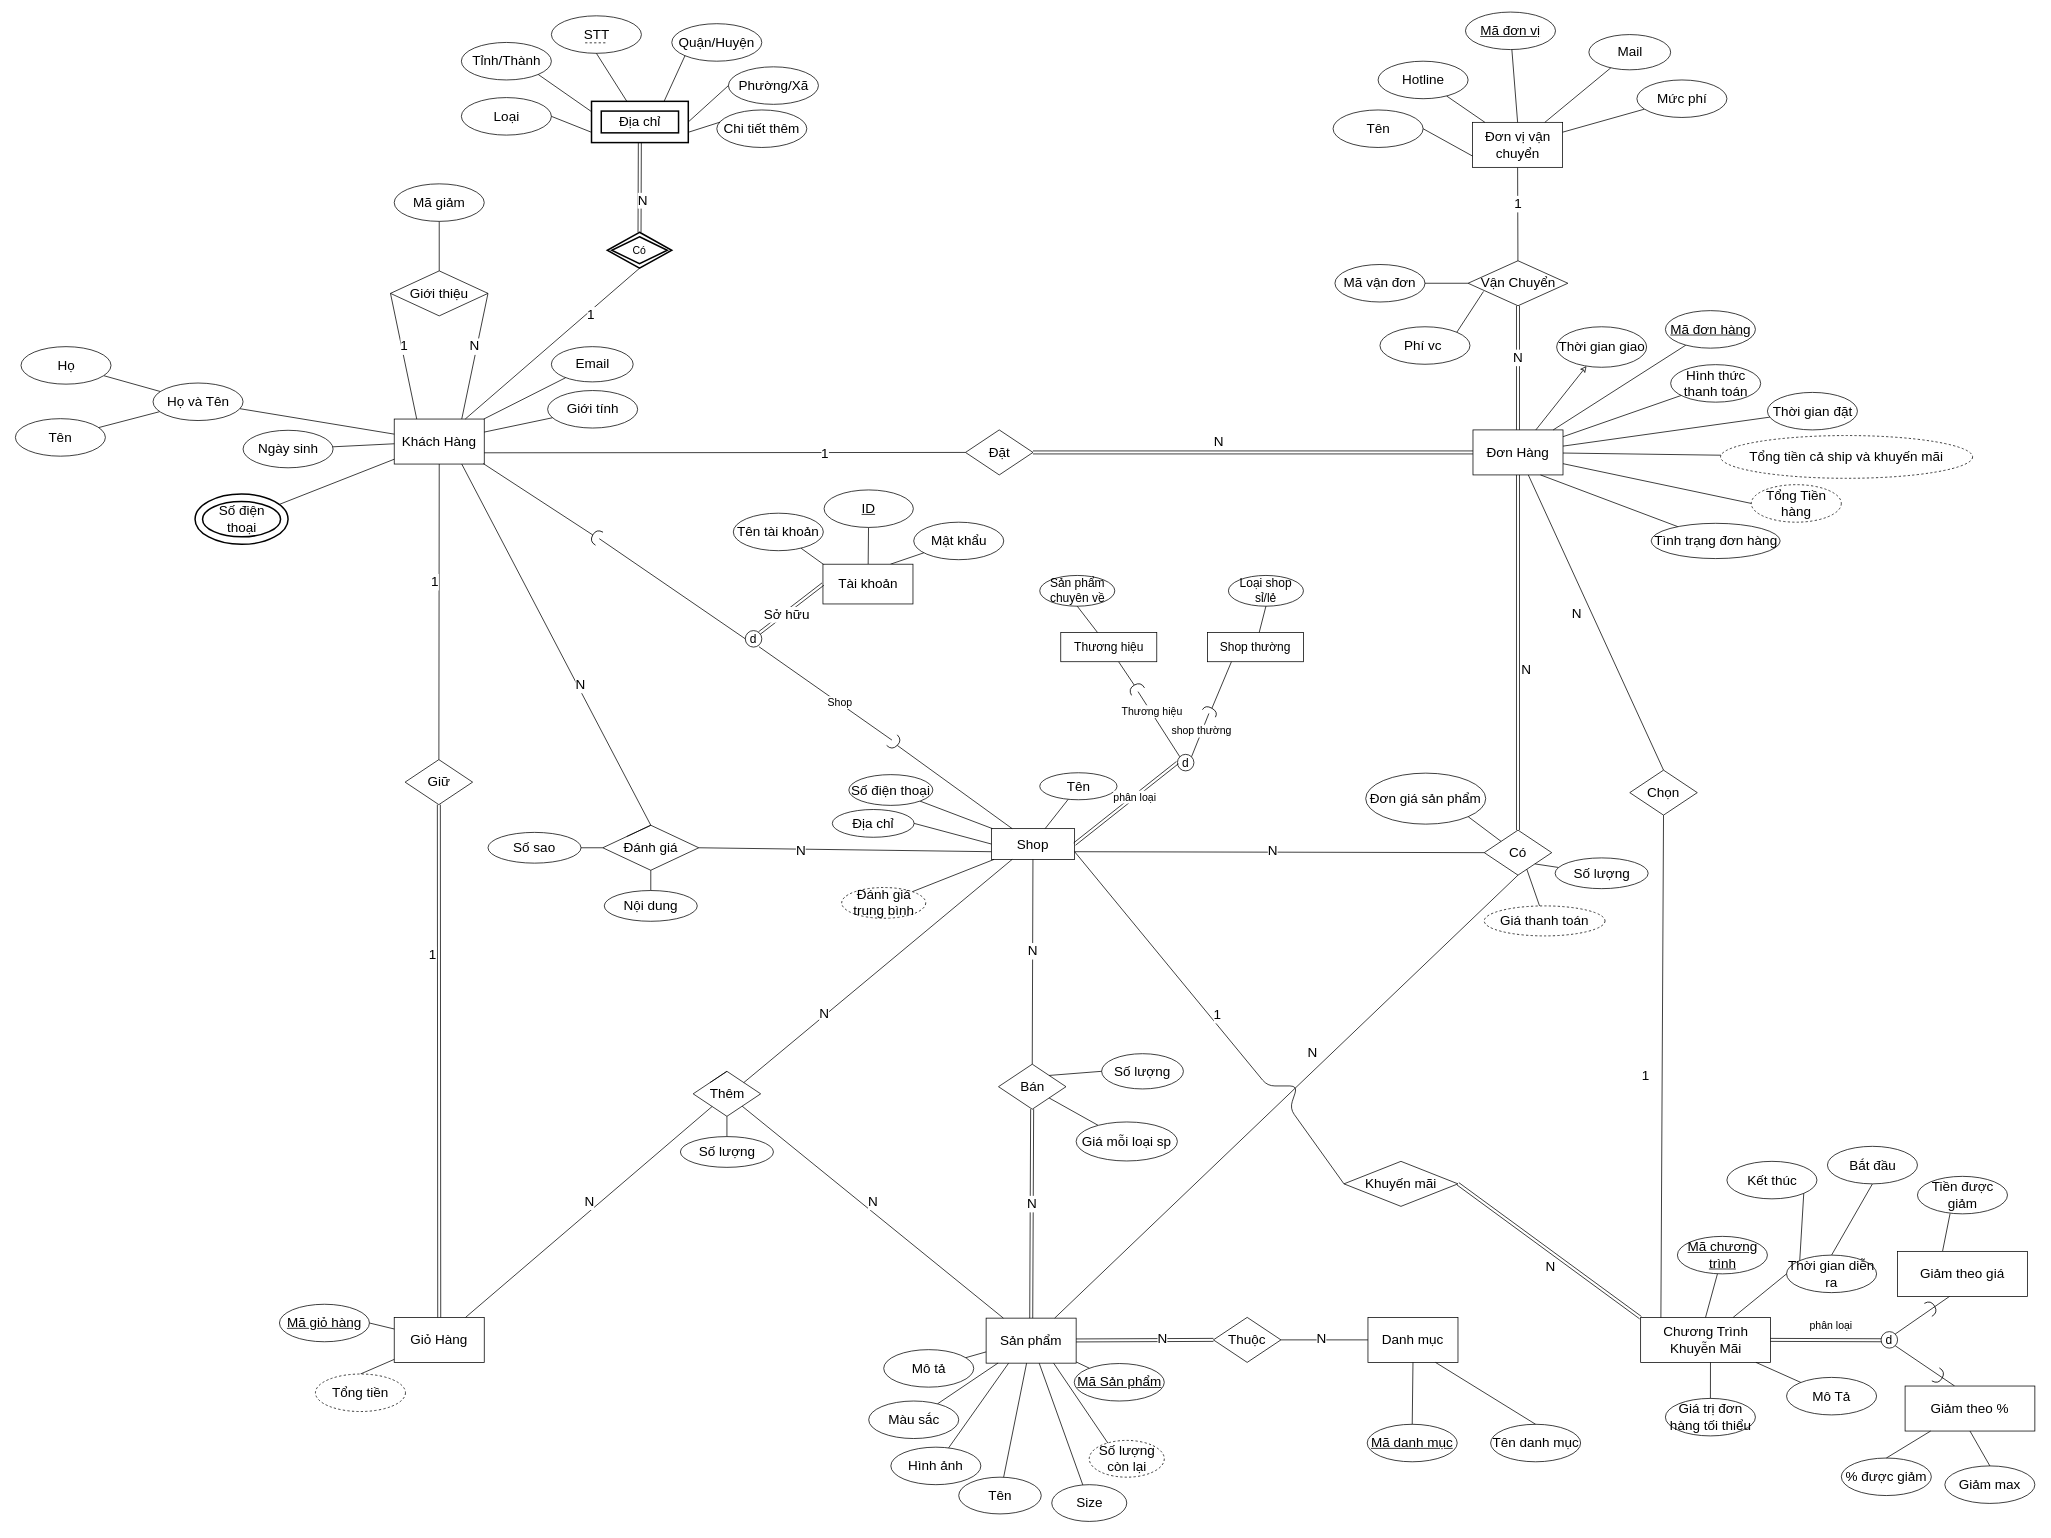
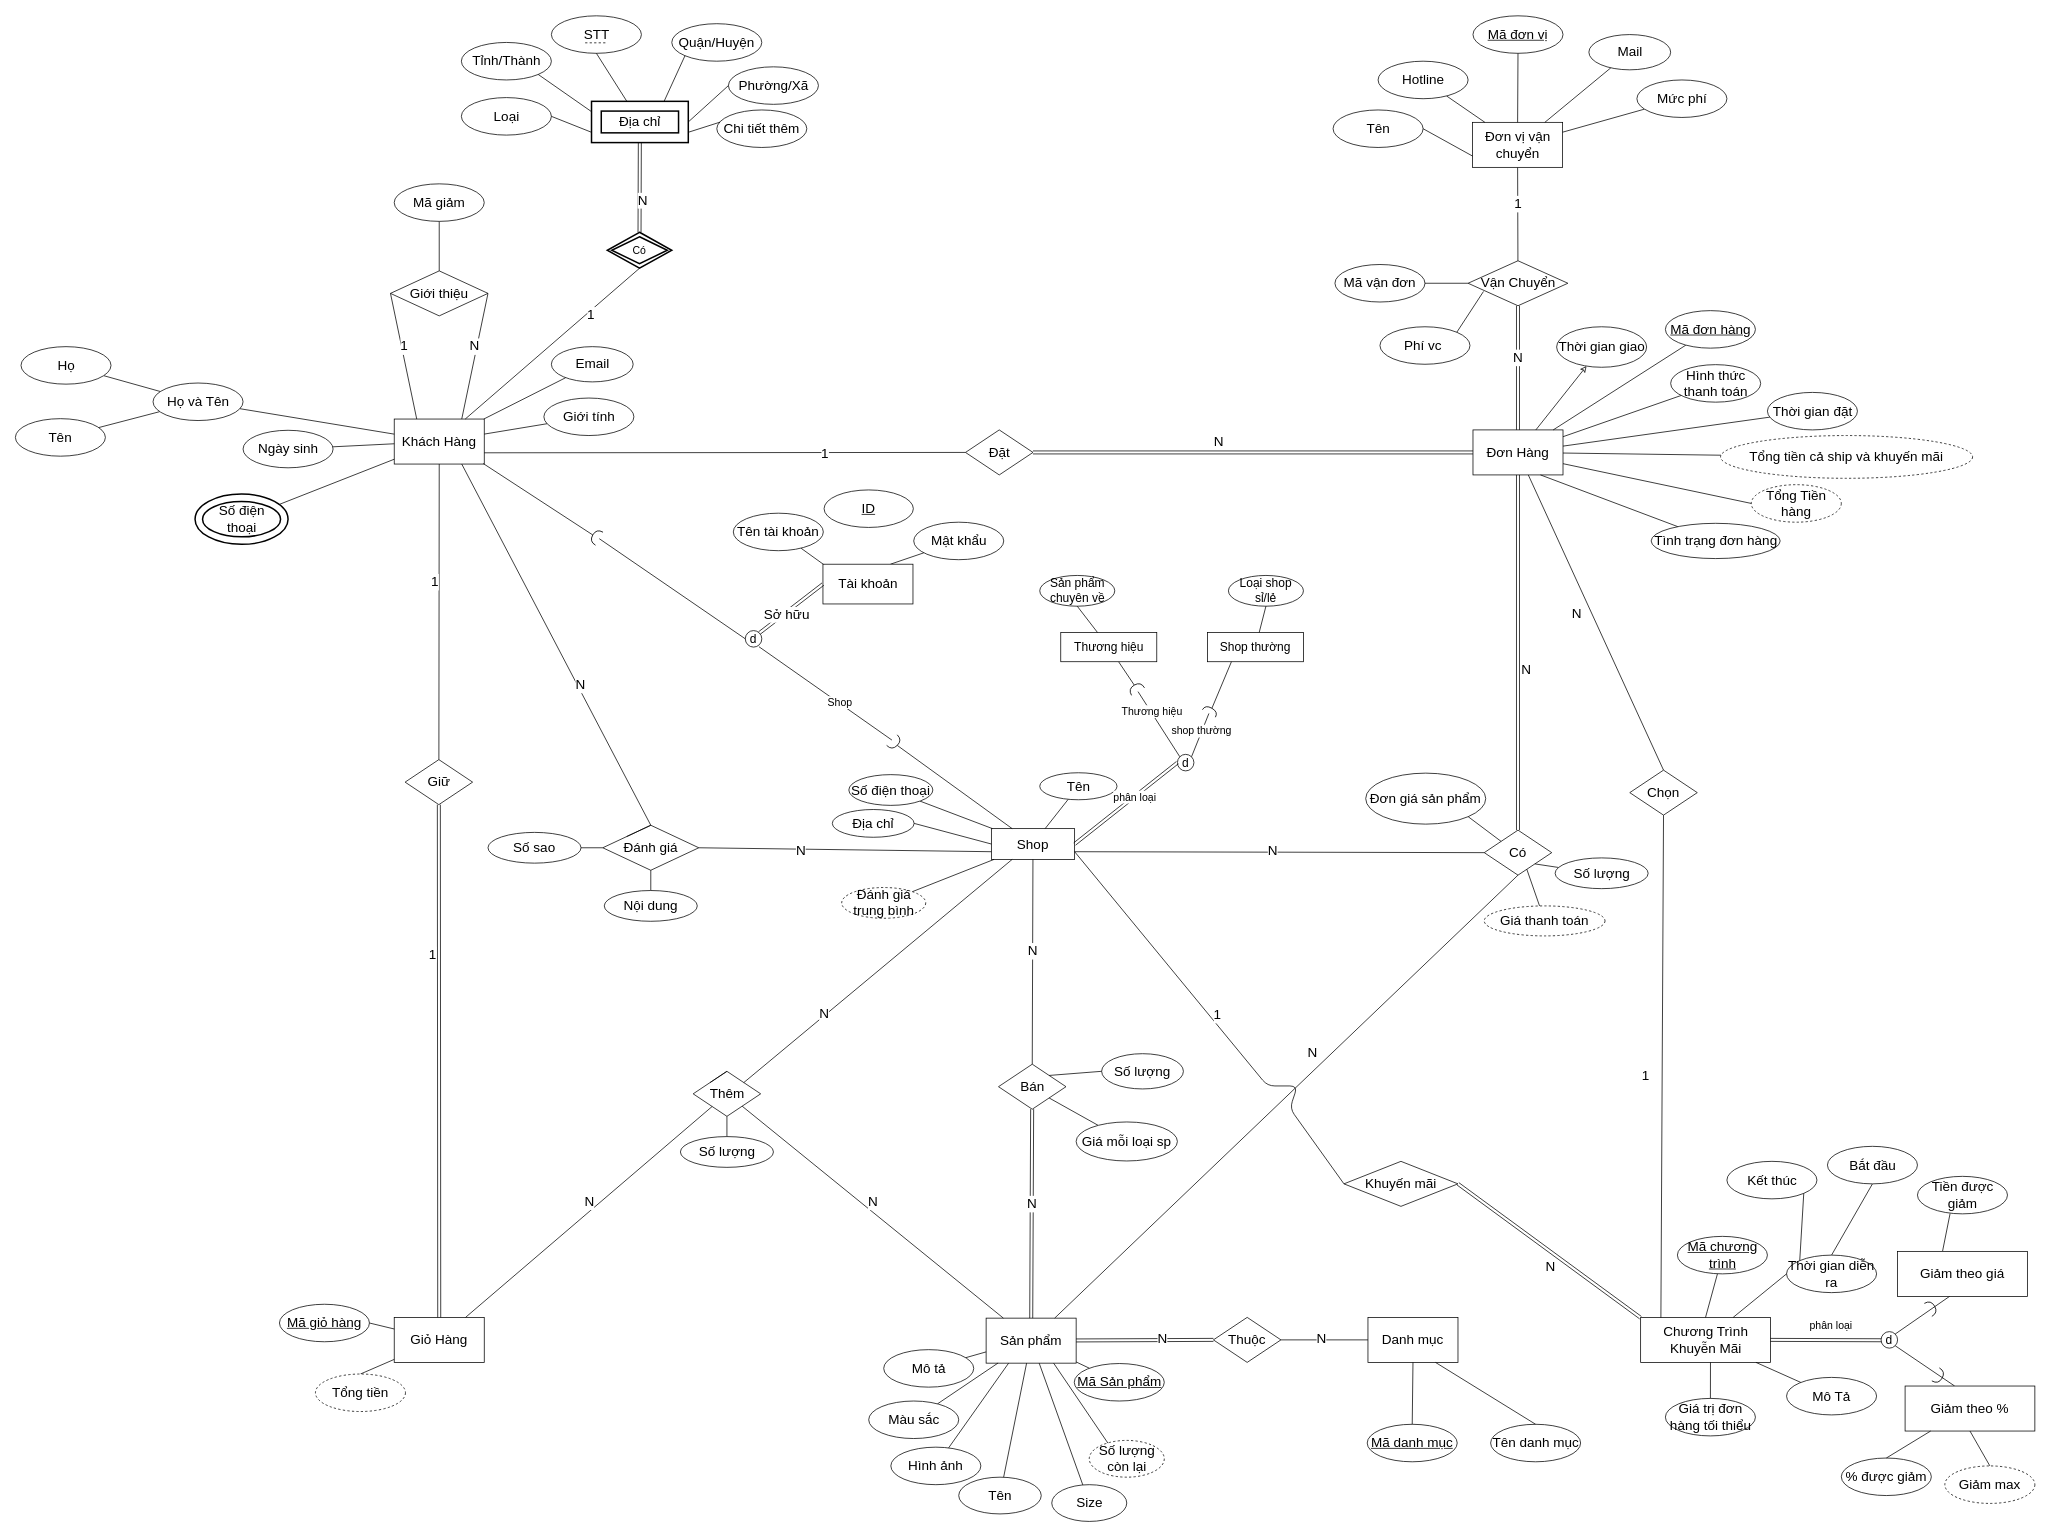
(1510, 31) -> (1518, 35)
(593, 409) -> (589, 417)
(868, 546) -> none
(1989, 1484) -> (1989, 1484)
